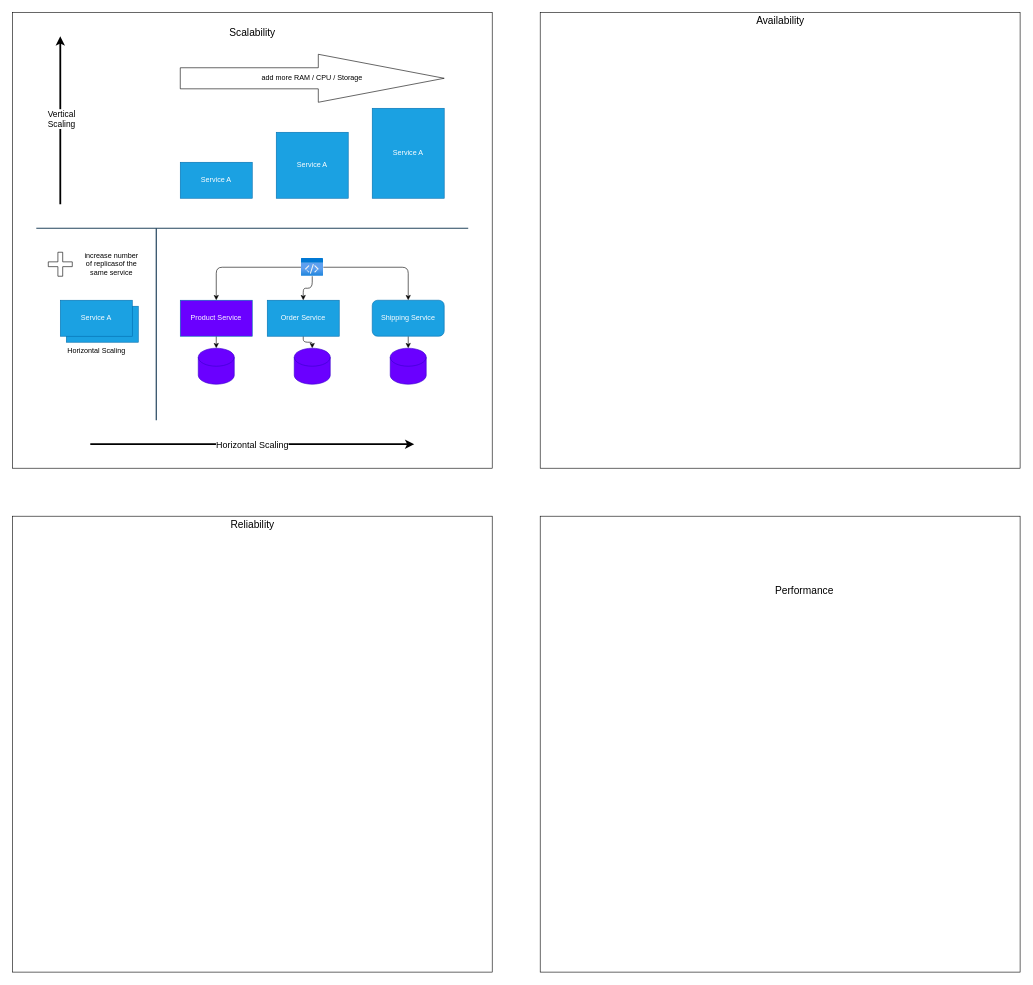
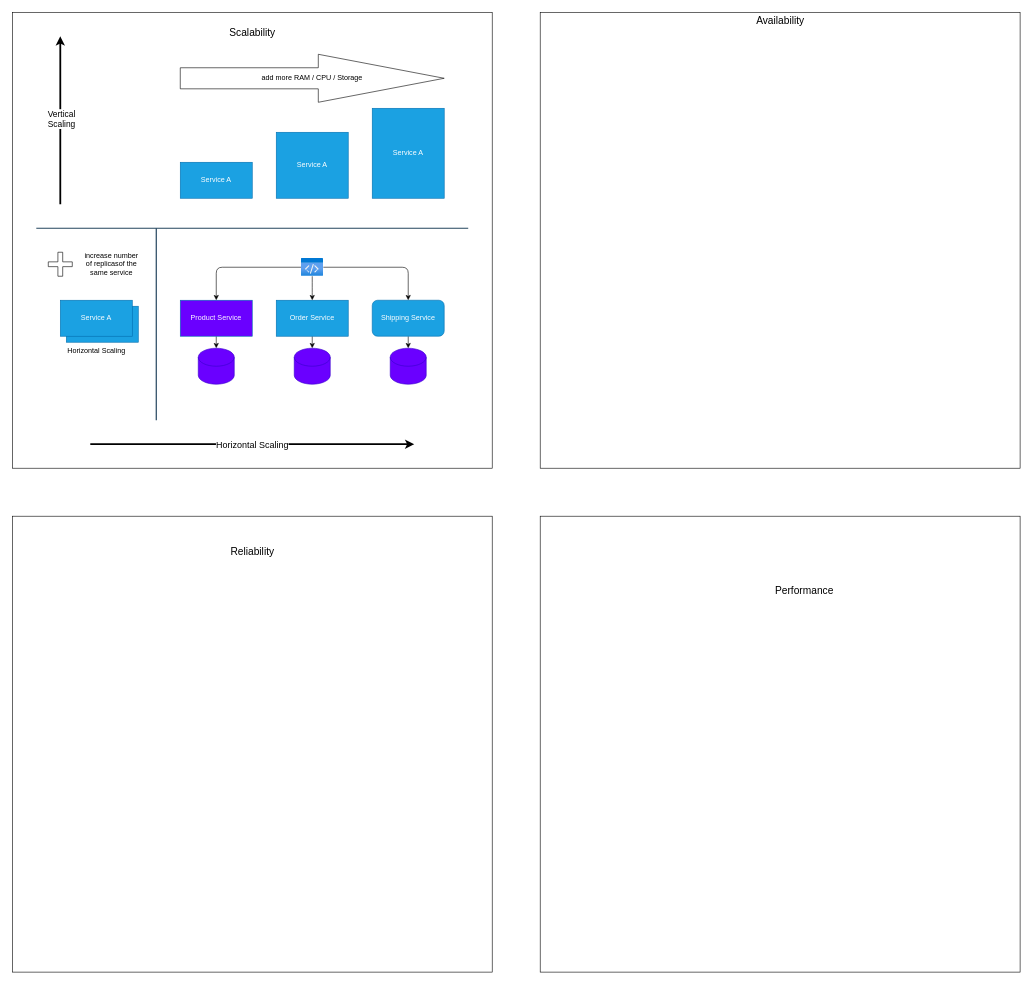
(303, 318) -> (312, 318)
(252, 525) -> (252, 552)
